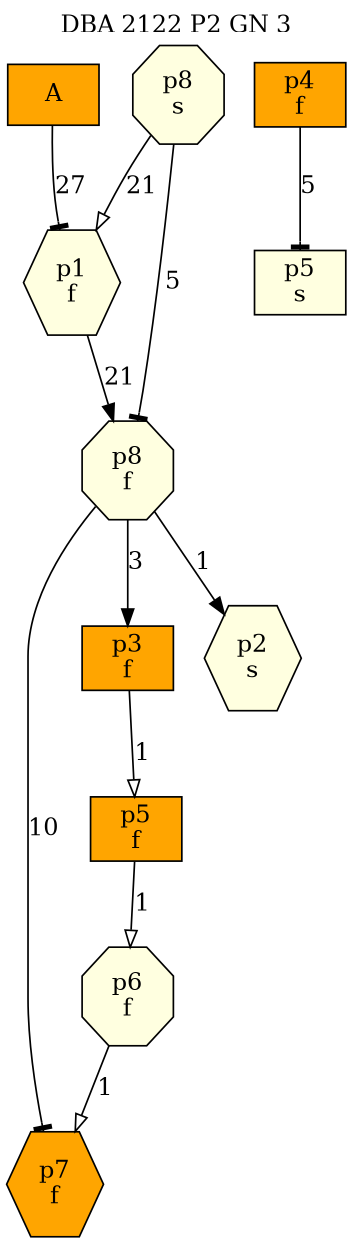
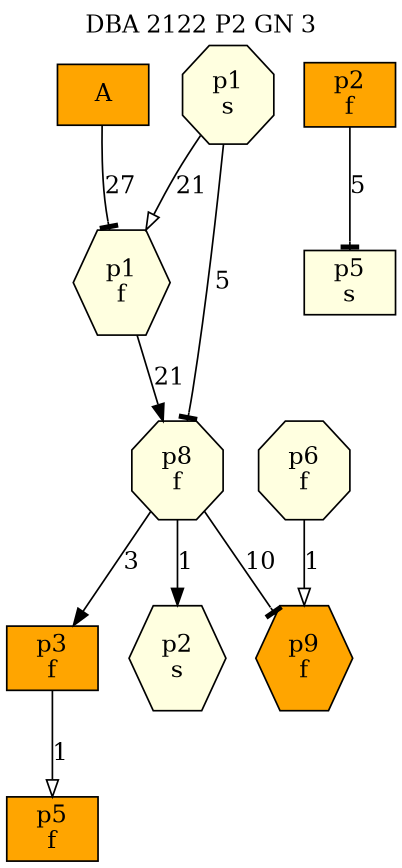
(178, 95) -> (228, 95)
(300, 95) -> (350, 95)
(133, 896) -> none
(55, 1184) -> (304, 658)
